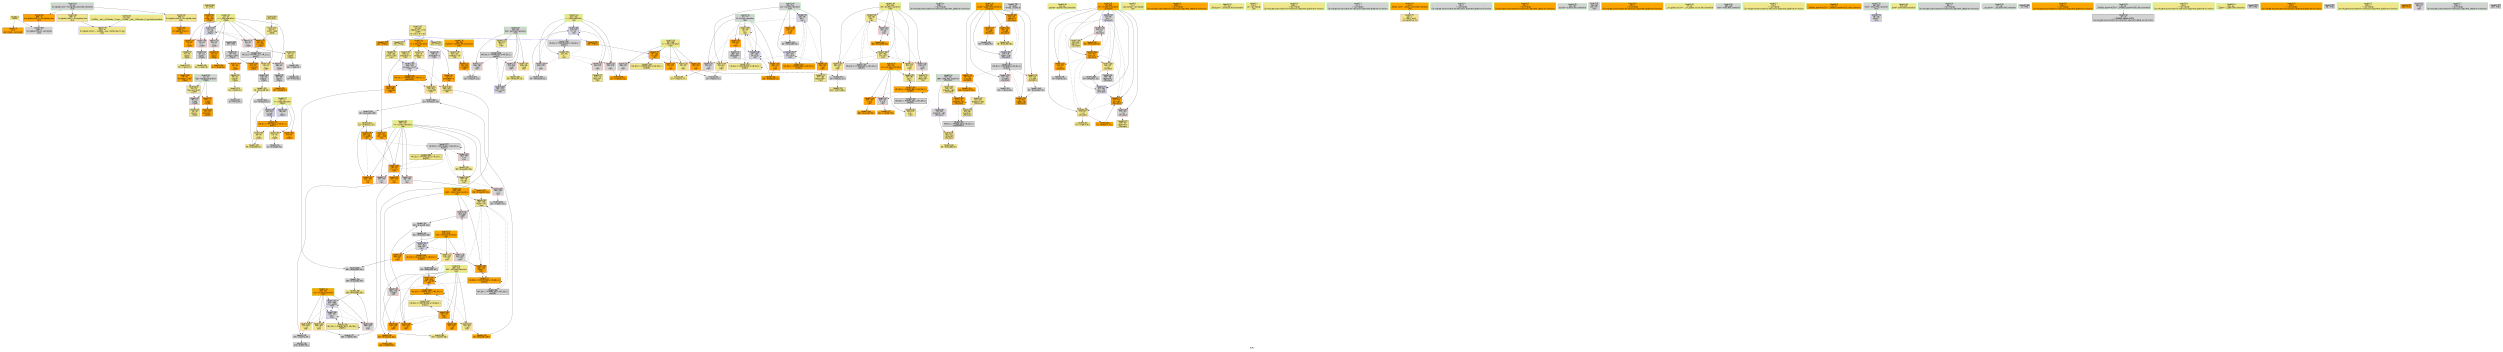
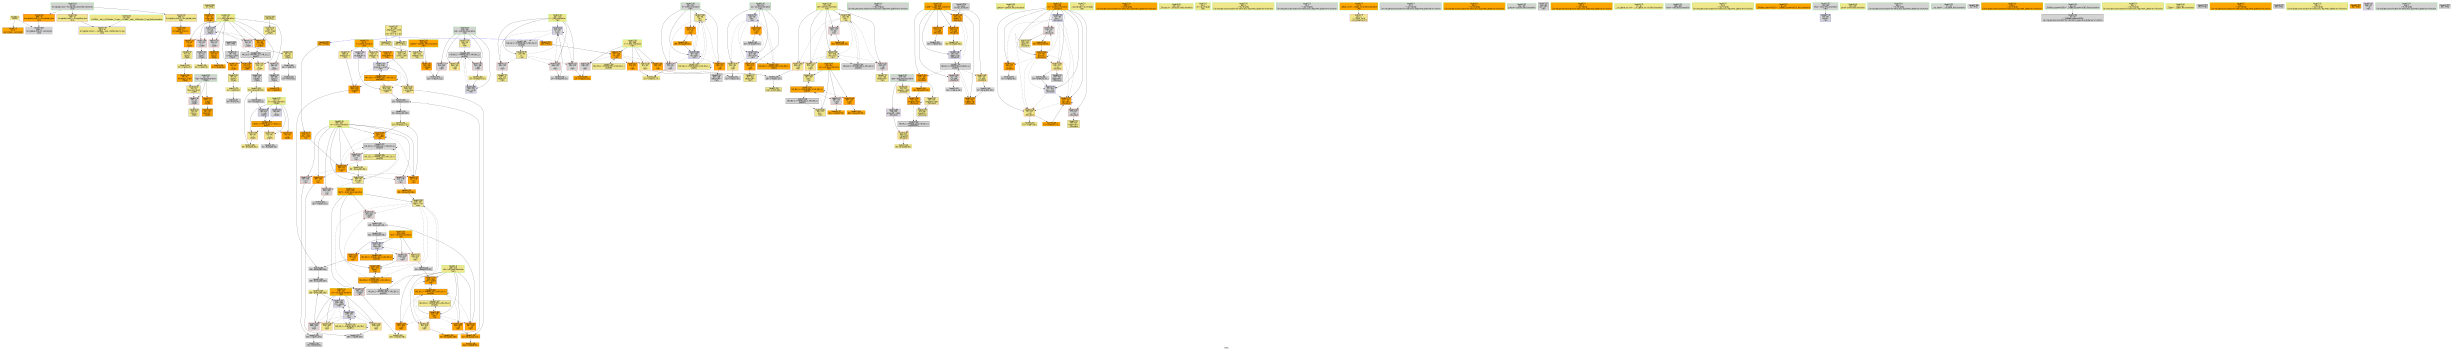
(743, 48) -> (706, 60)
